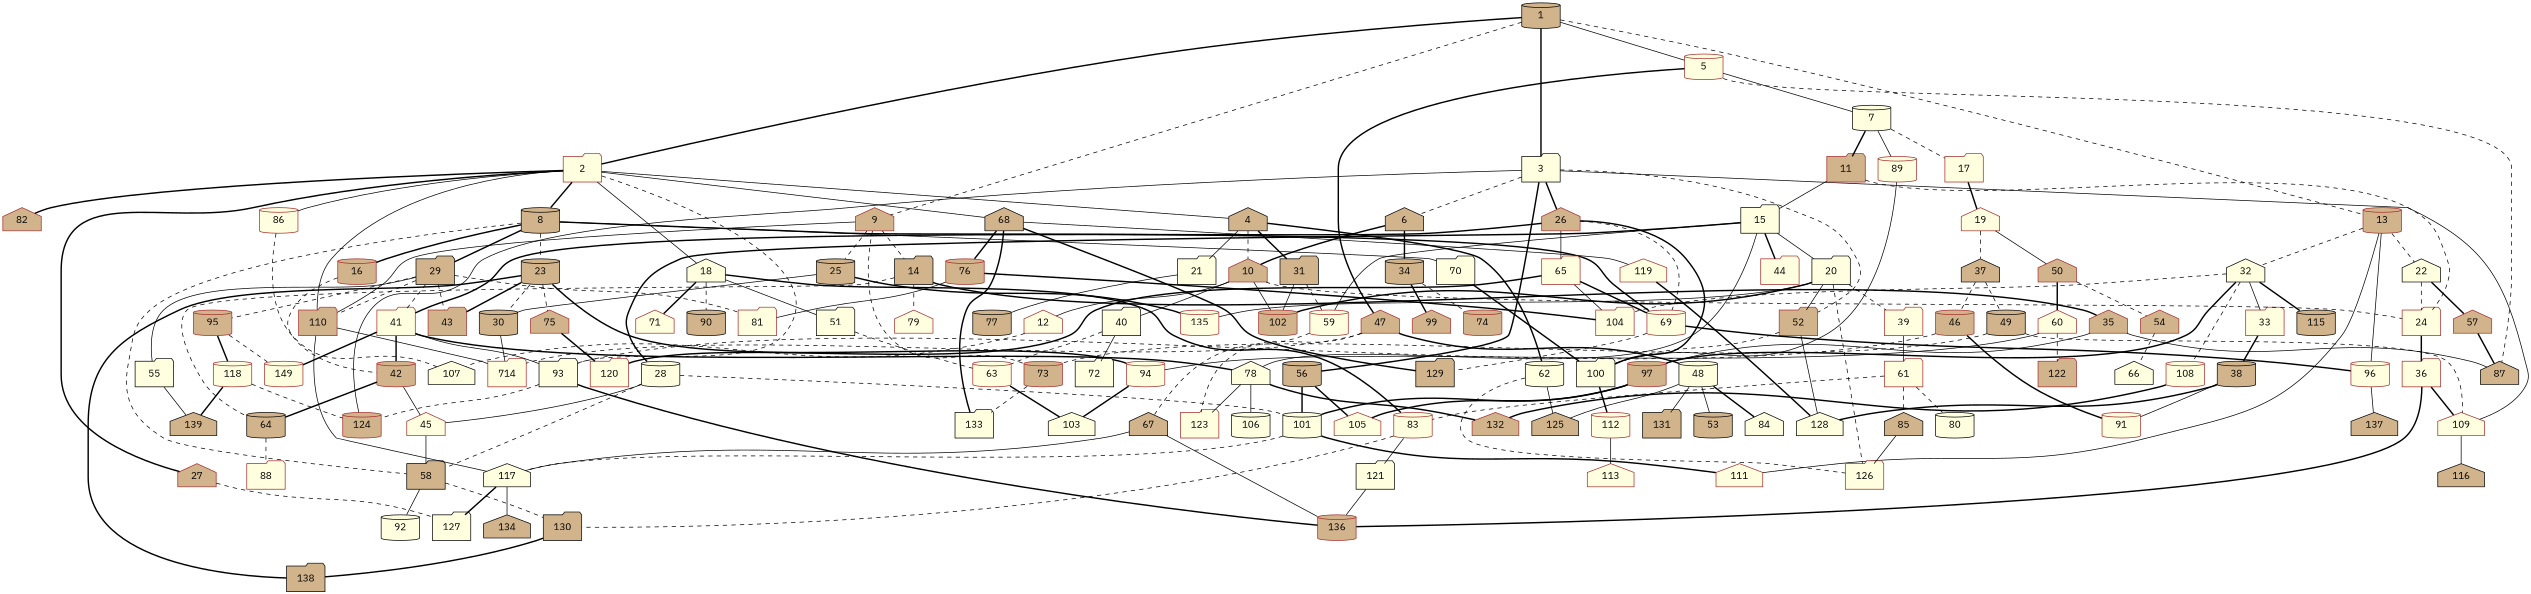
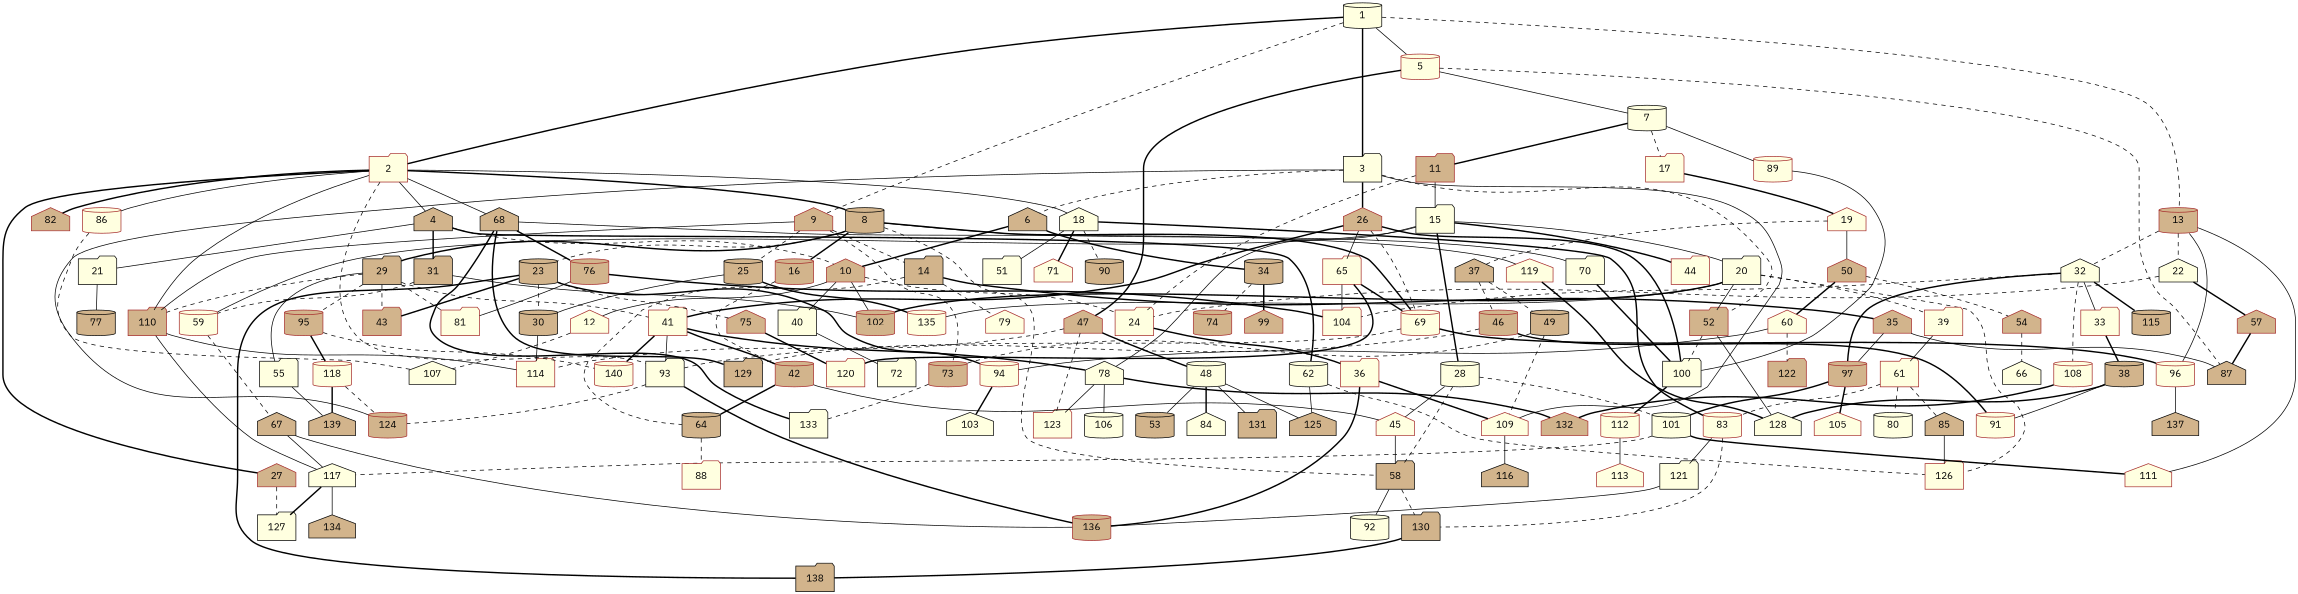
(1541, 16) -> (1363, 16)
(284, 374) -> (614, 374)
(507, 374) -> (536, 374)
(992, 374) -> none
(1302, 374) -> none
